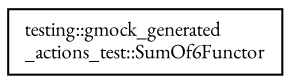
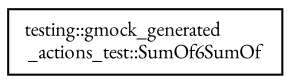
(145, 42) -> (145, 42)
